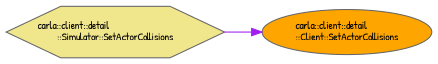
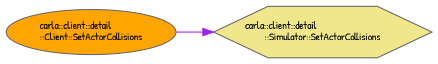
(238, 32) -> (189, 32)
